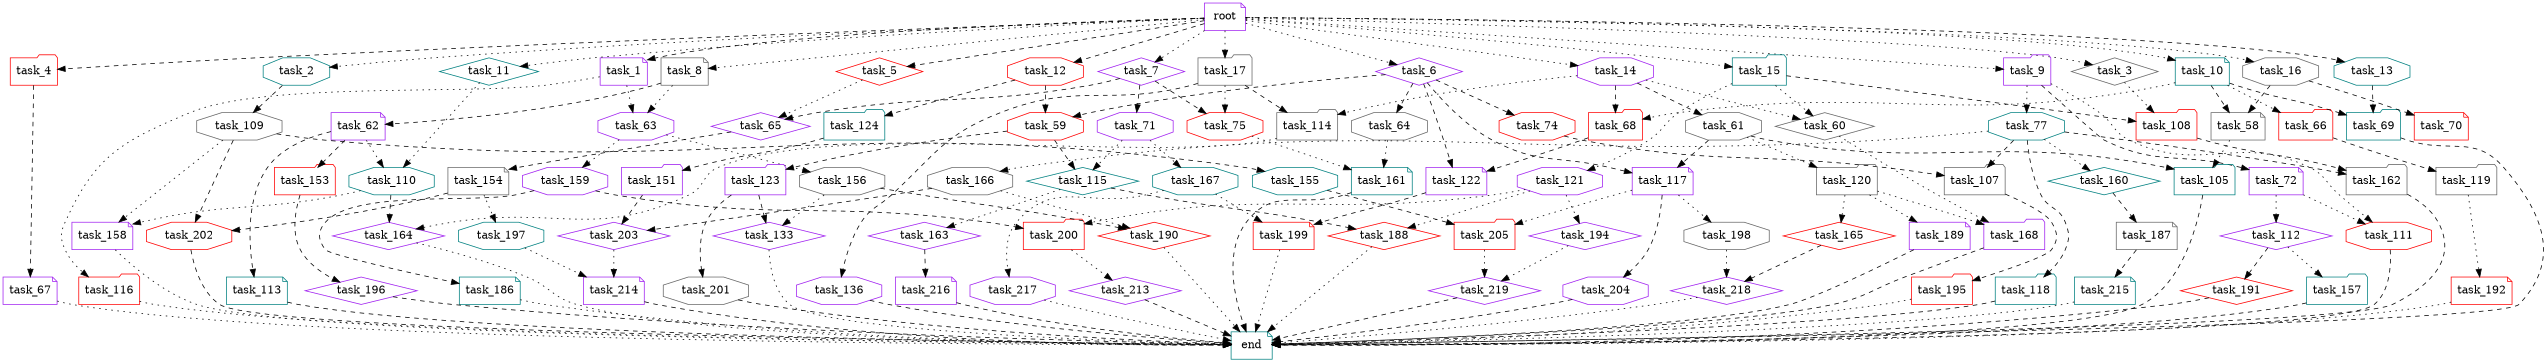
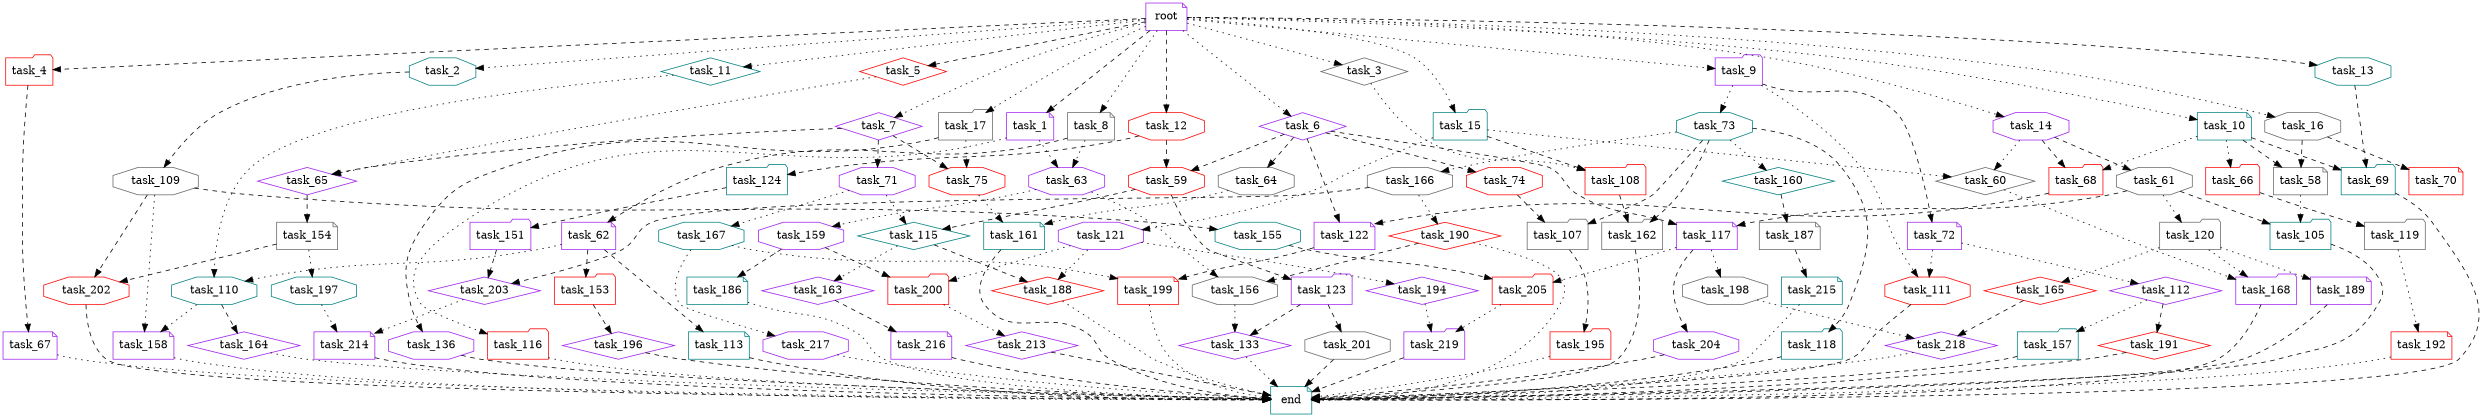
(1307, 126) -> none
(2026, 126) -> (1714, 126)
(994, 206) -> (1346, 261)
(1485, 291) -> (1434, 346)
